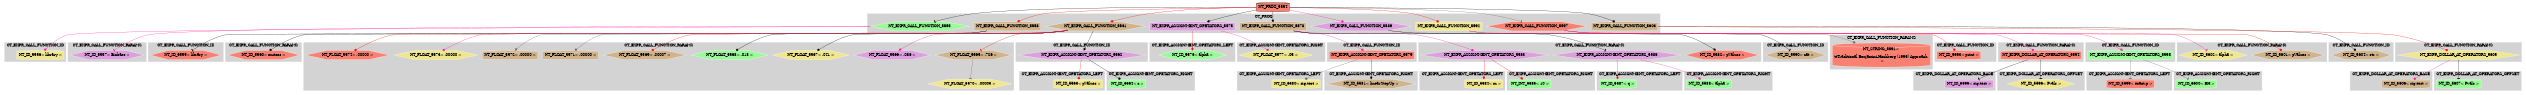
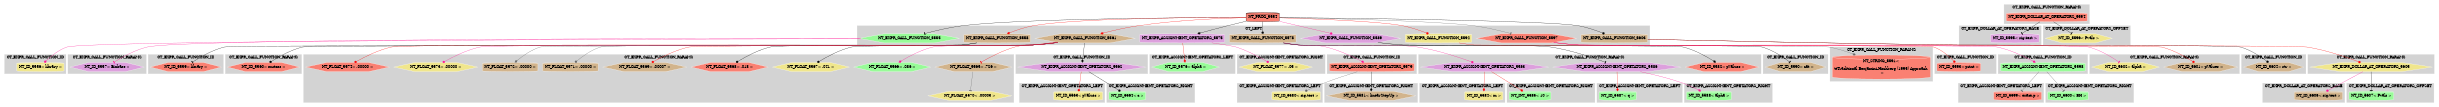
(1264, 17) -> (1254, 29)
(1752, 33) -> none
(730, 55) -> (730, 67)
(892, 55) -> (892, 67)
